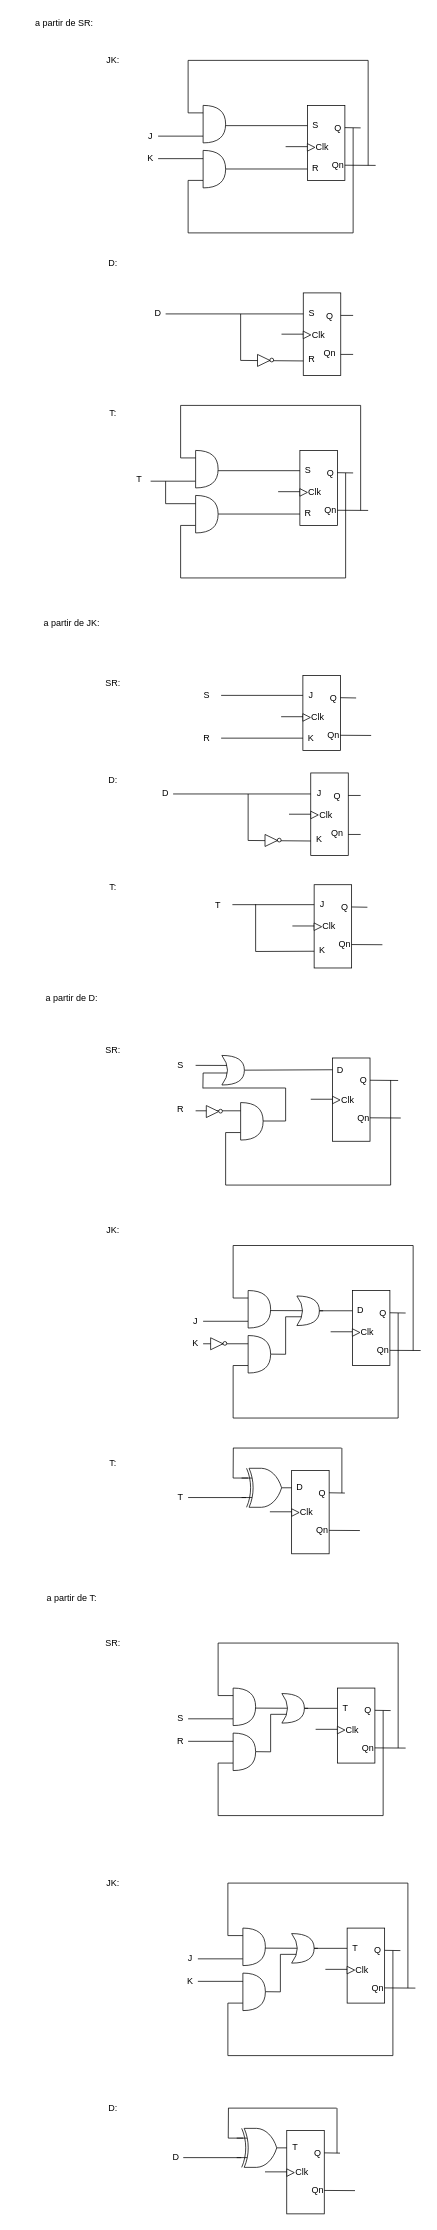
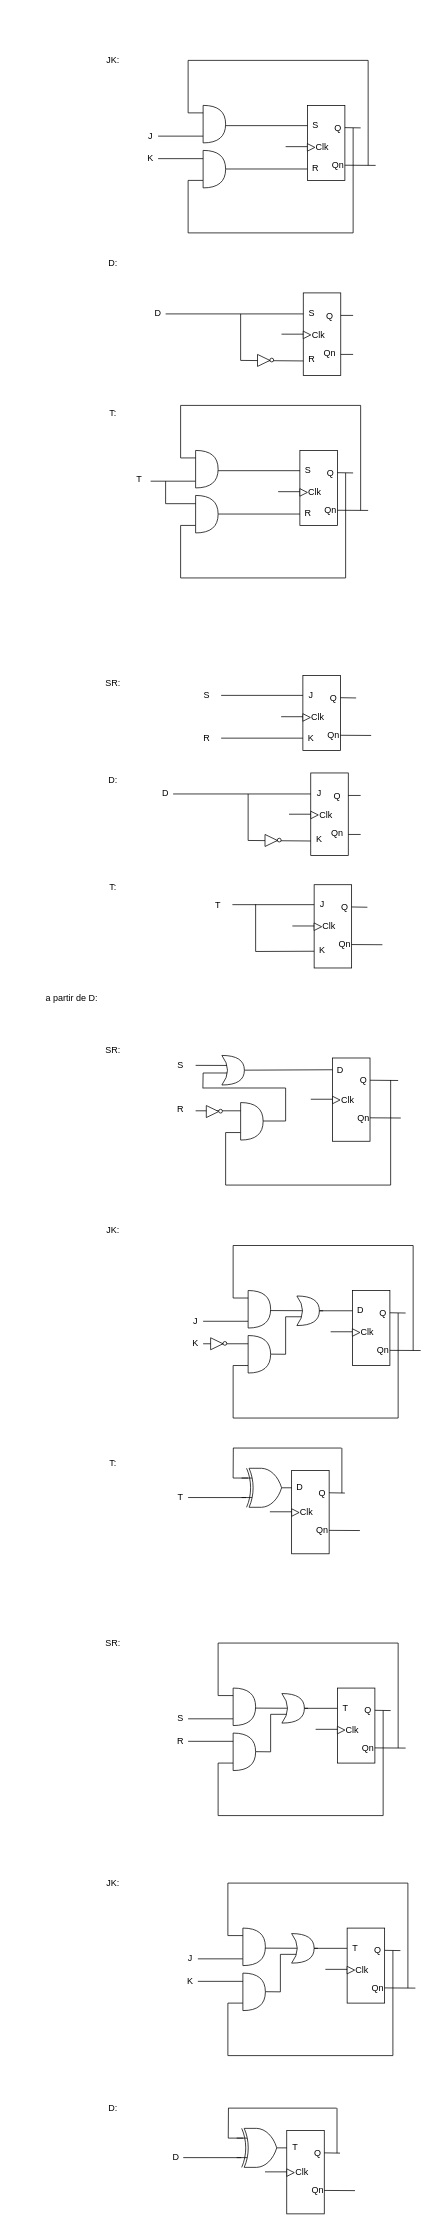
(64, 23) -> none
(72, 623) -> none
(72, 1598) -> none
